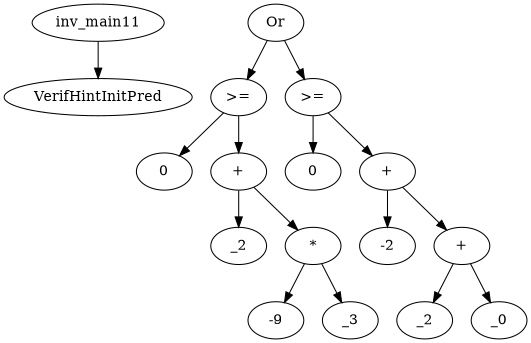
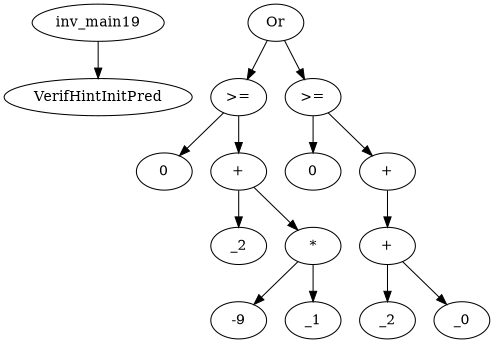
(98, 23) -> (98, 23)
(387, 246) -> none
(350, 320) -> (313, 320)
